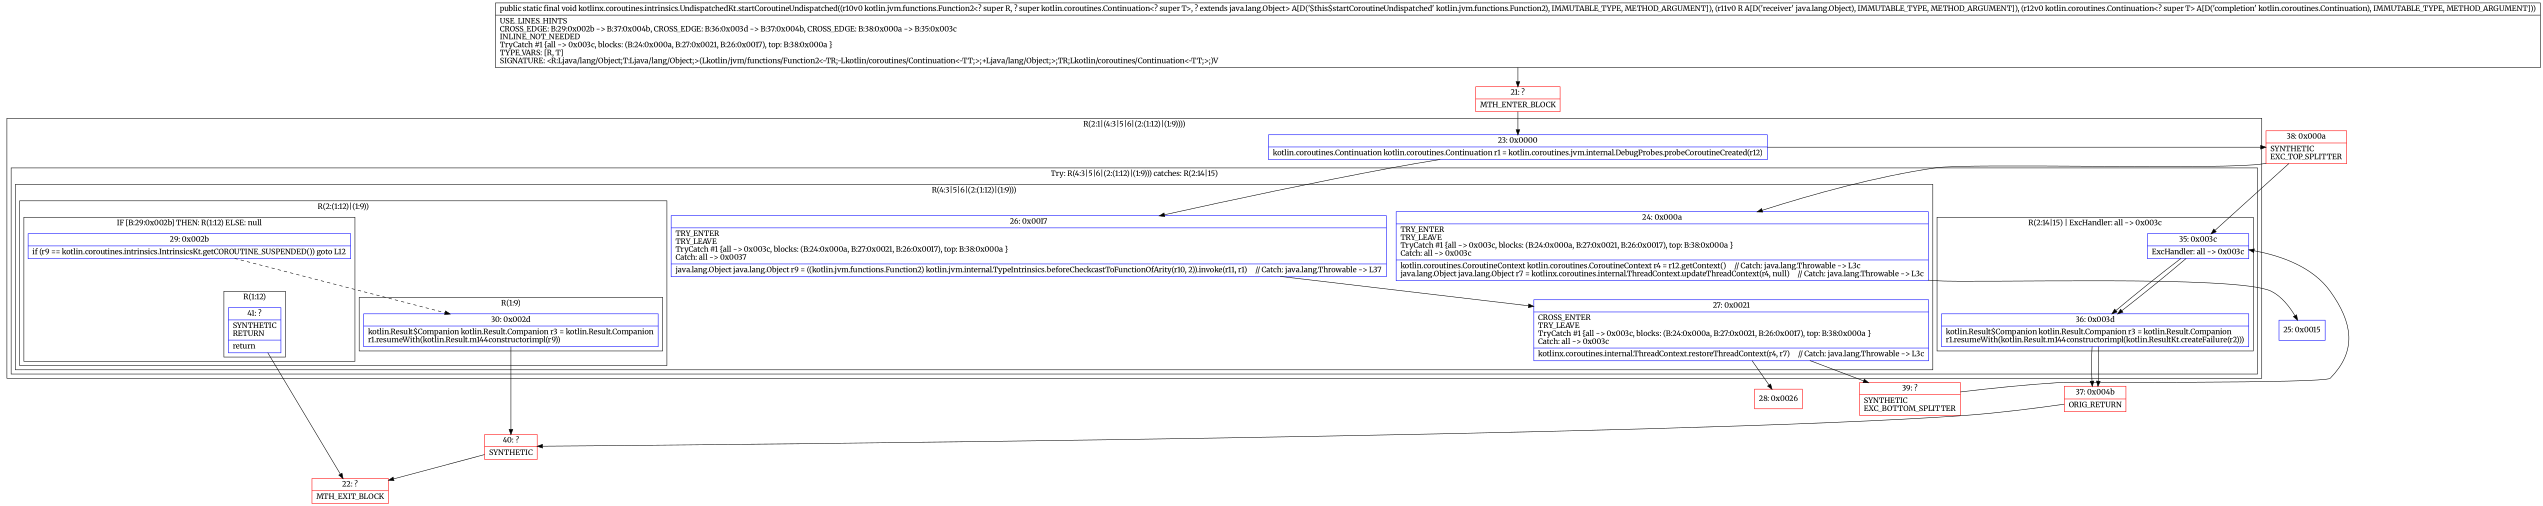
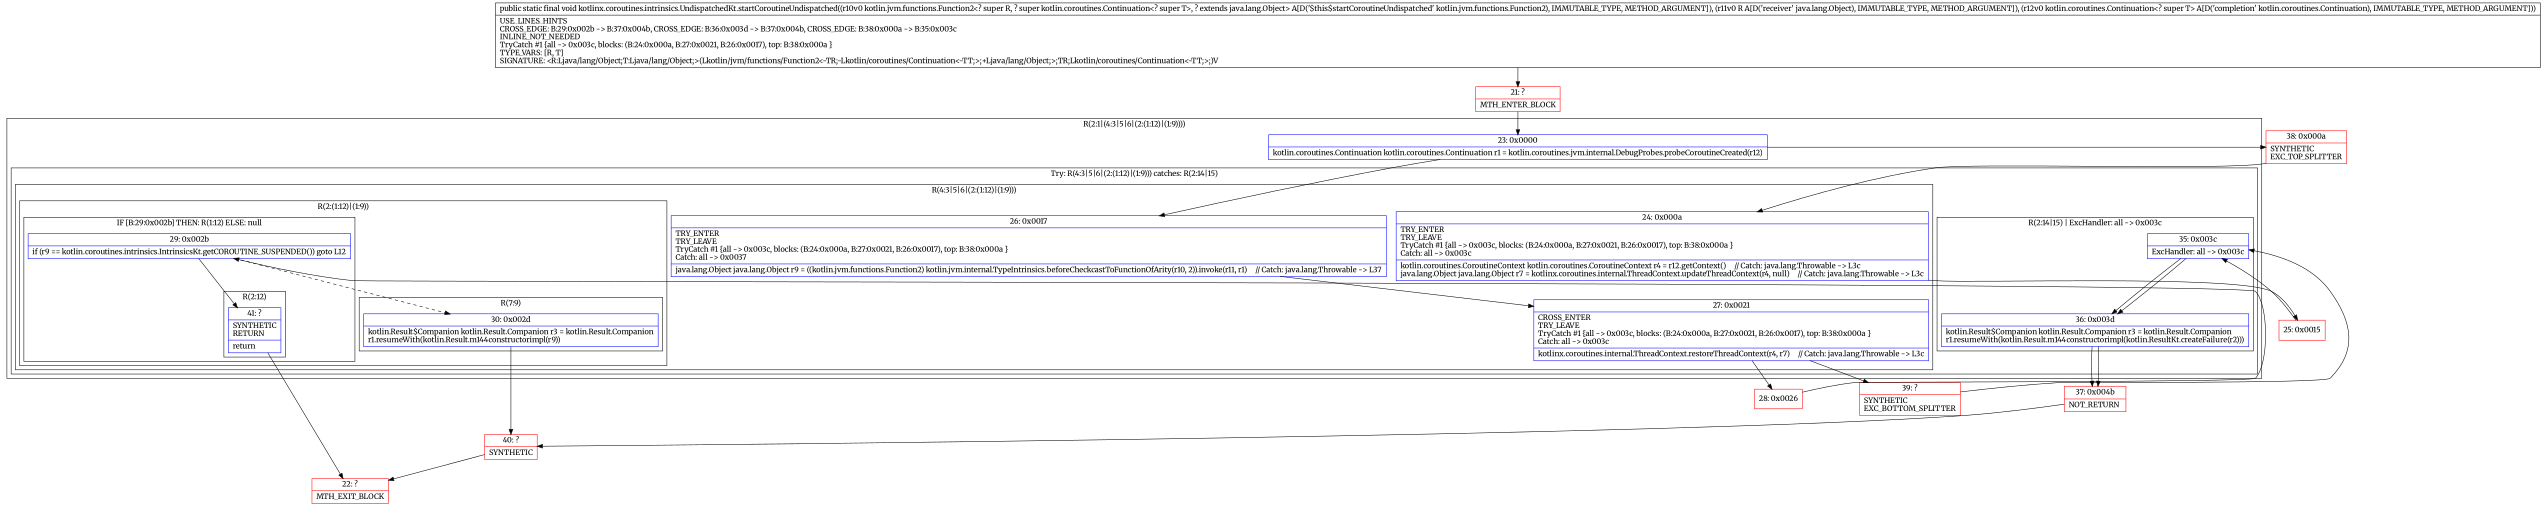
(2252, 197) -> (2265, 286)
none -> (216, 281)
none -> (1519, 284)
(255, 297) -> (255, 297)
(511, 303) -> (511, 303)
(2302, 330) -> (2302, 330)
(2095, 405) -> (2094, 405)
